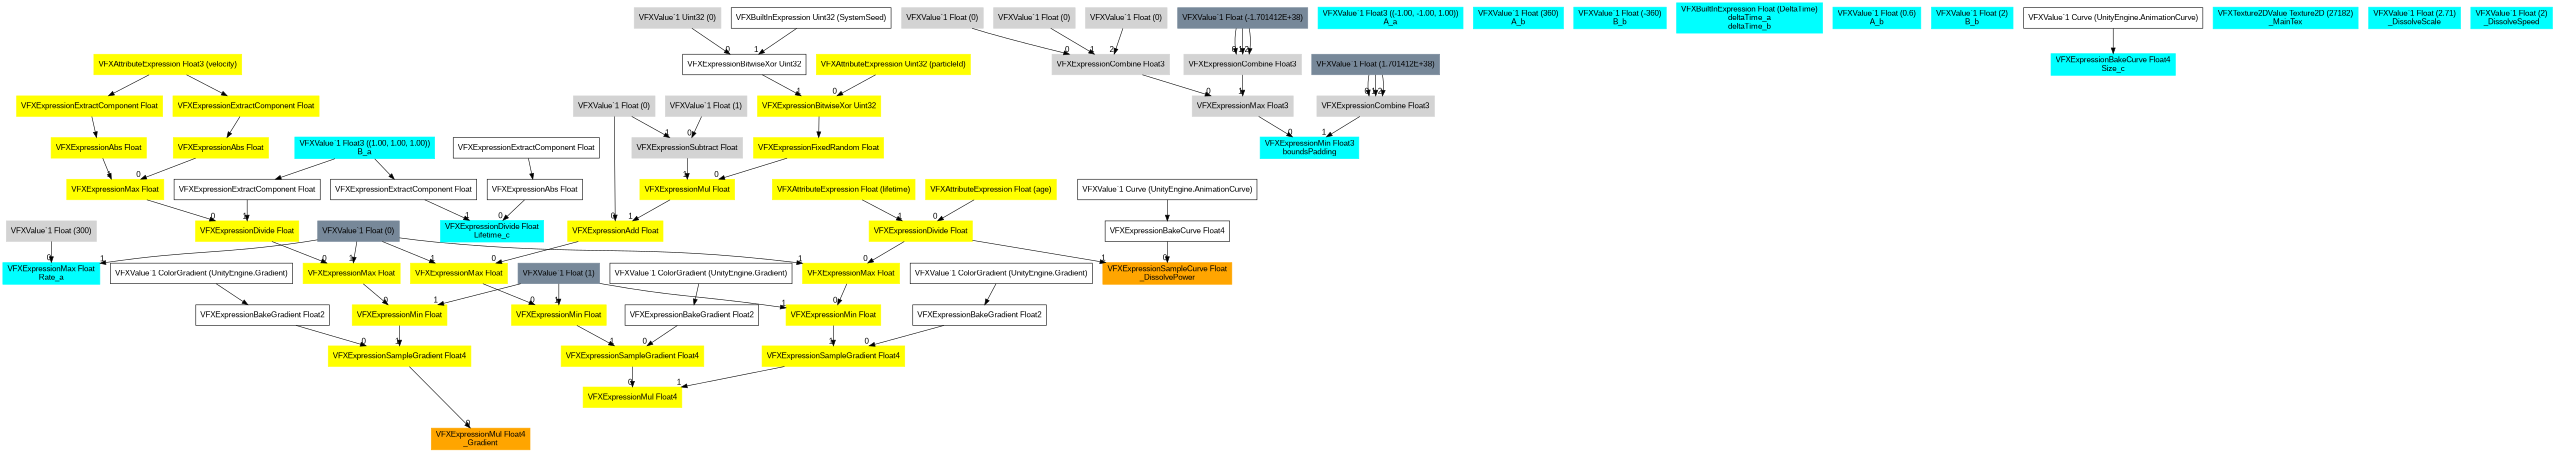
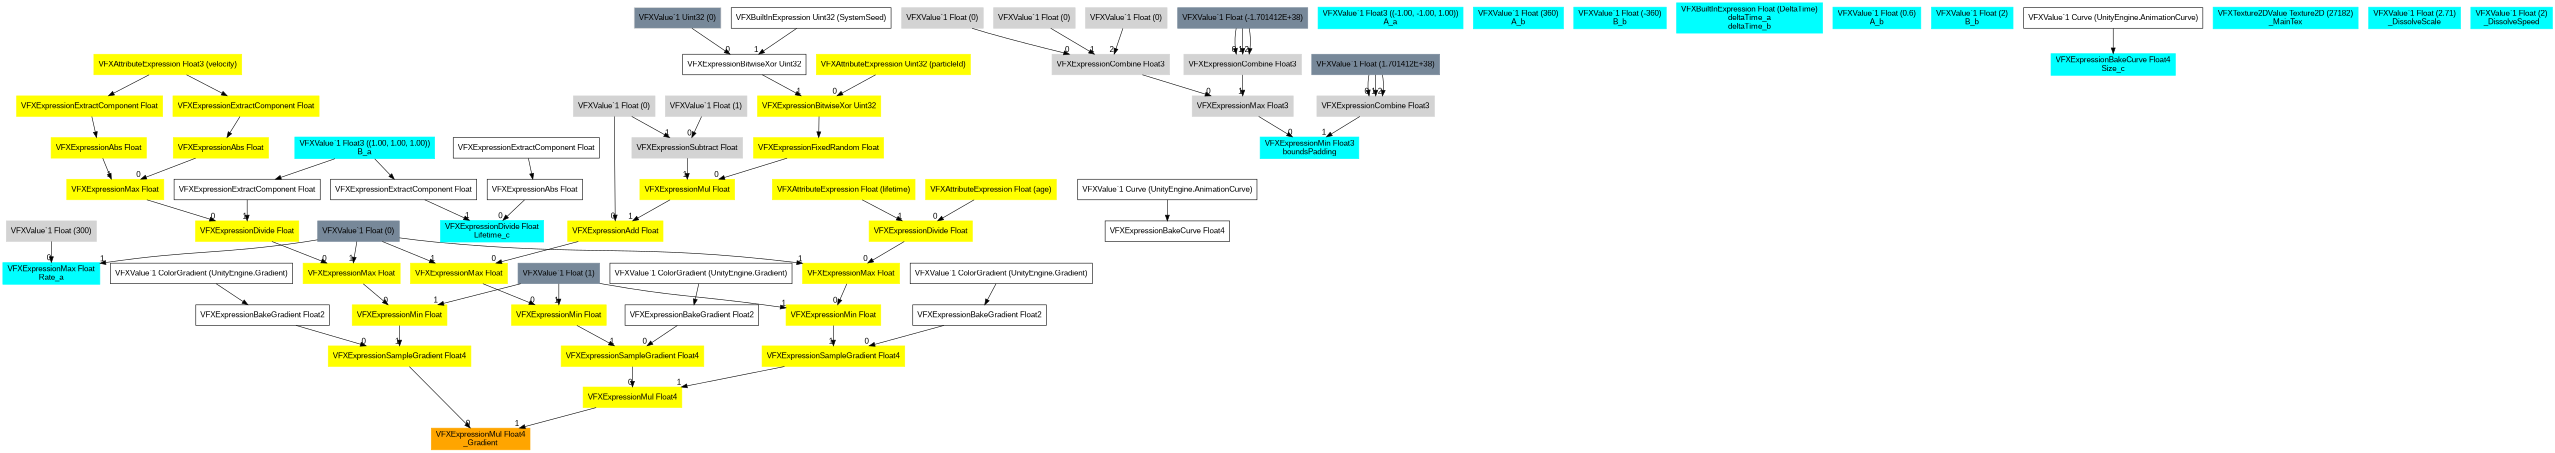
(678, 18) -> (678, 18)
(1167, 273) -> none
none -> (561, 417)
